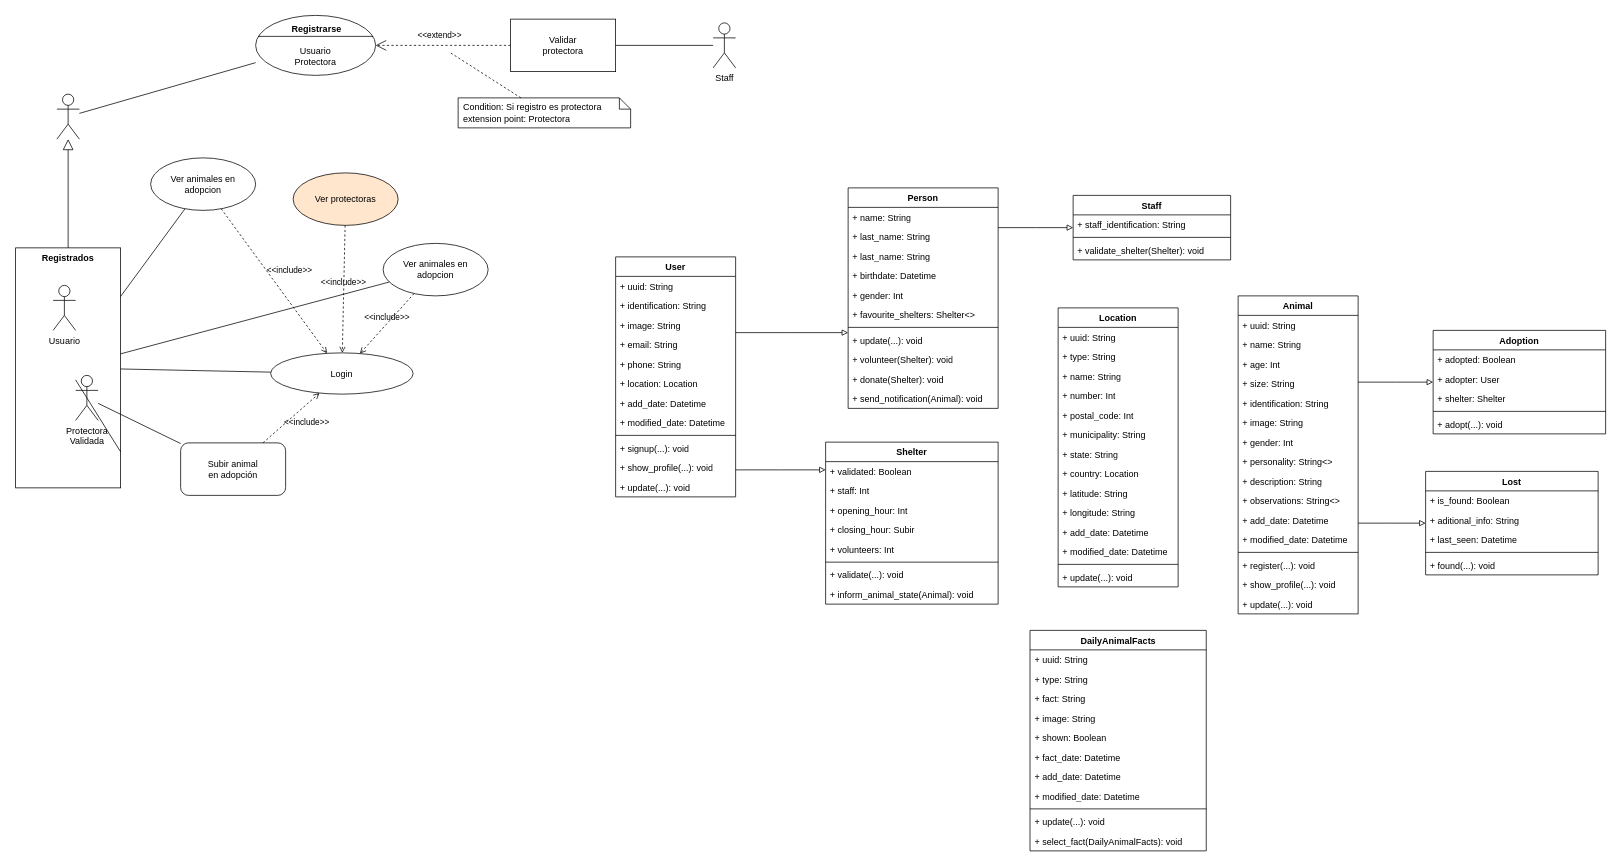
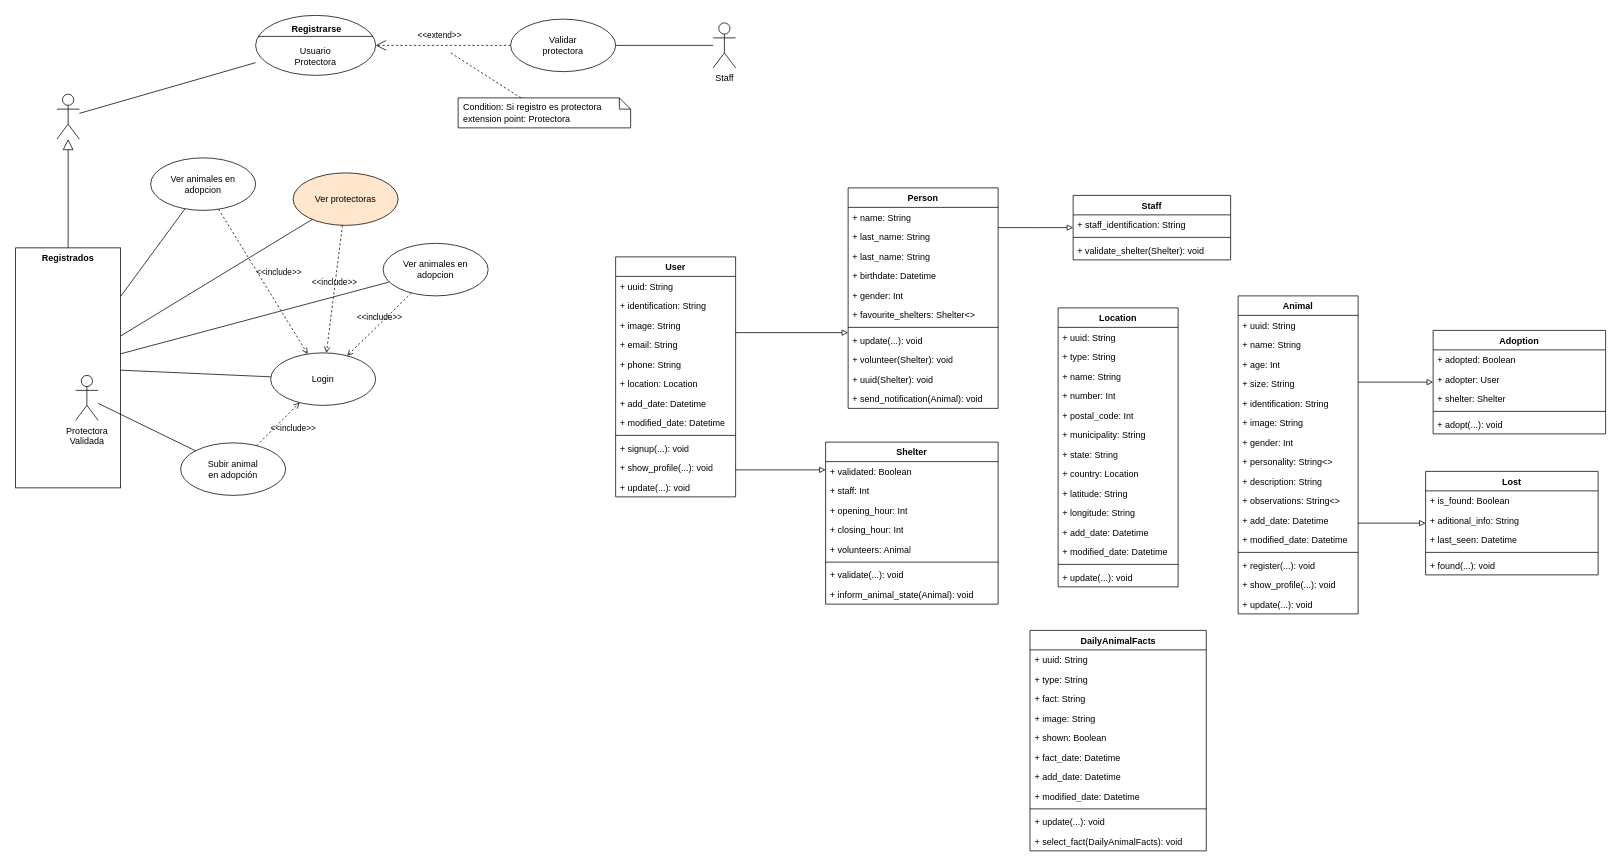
(563, 45) -> (563, 45)
(64, 308) -> none
(342, 374) -> (323, 379)
(904, 380) -> (898, 380)
(105, 428) -> (216, 278)
(233, 469) -> (233, 469)
(876, 531) -> (872, 531)
(868, 550) -> (873, 550)
